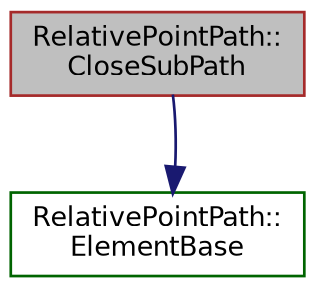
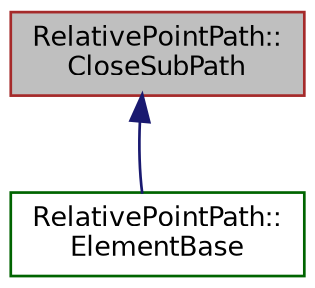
(176, 131) -> (140, 158)
